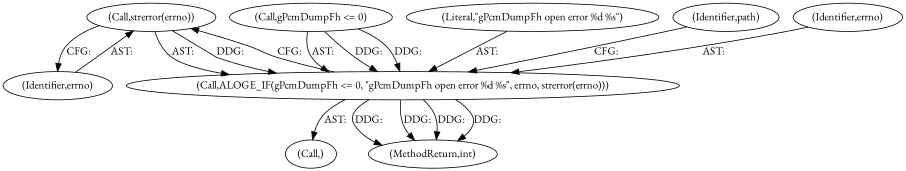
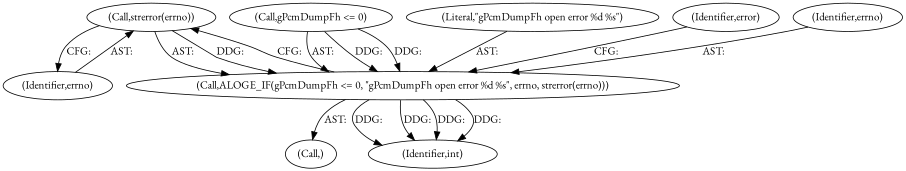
(726, 17) -> (726, 17)
(433, 154) -> (433, 154)
